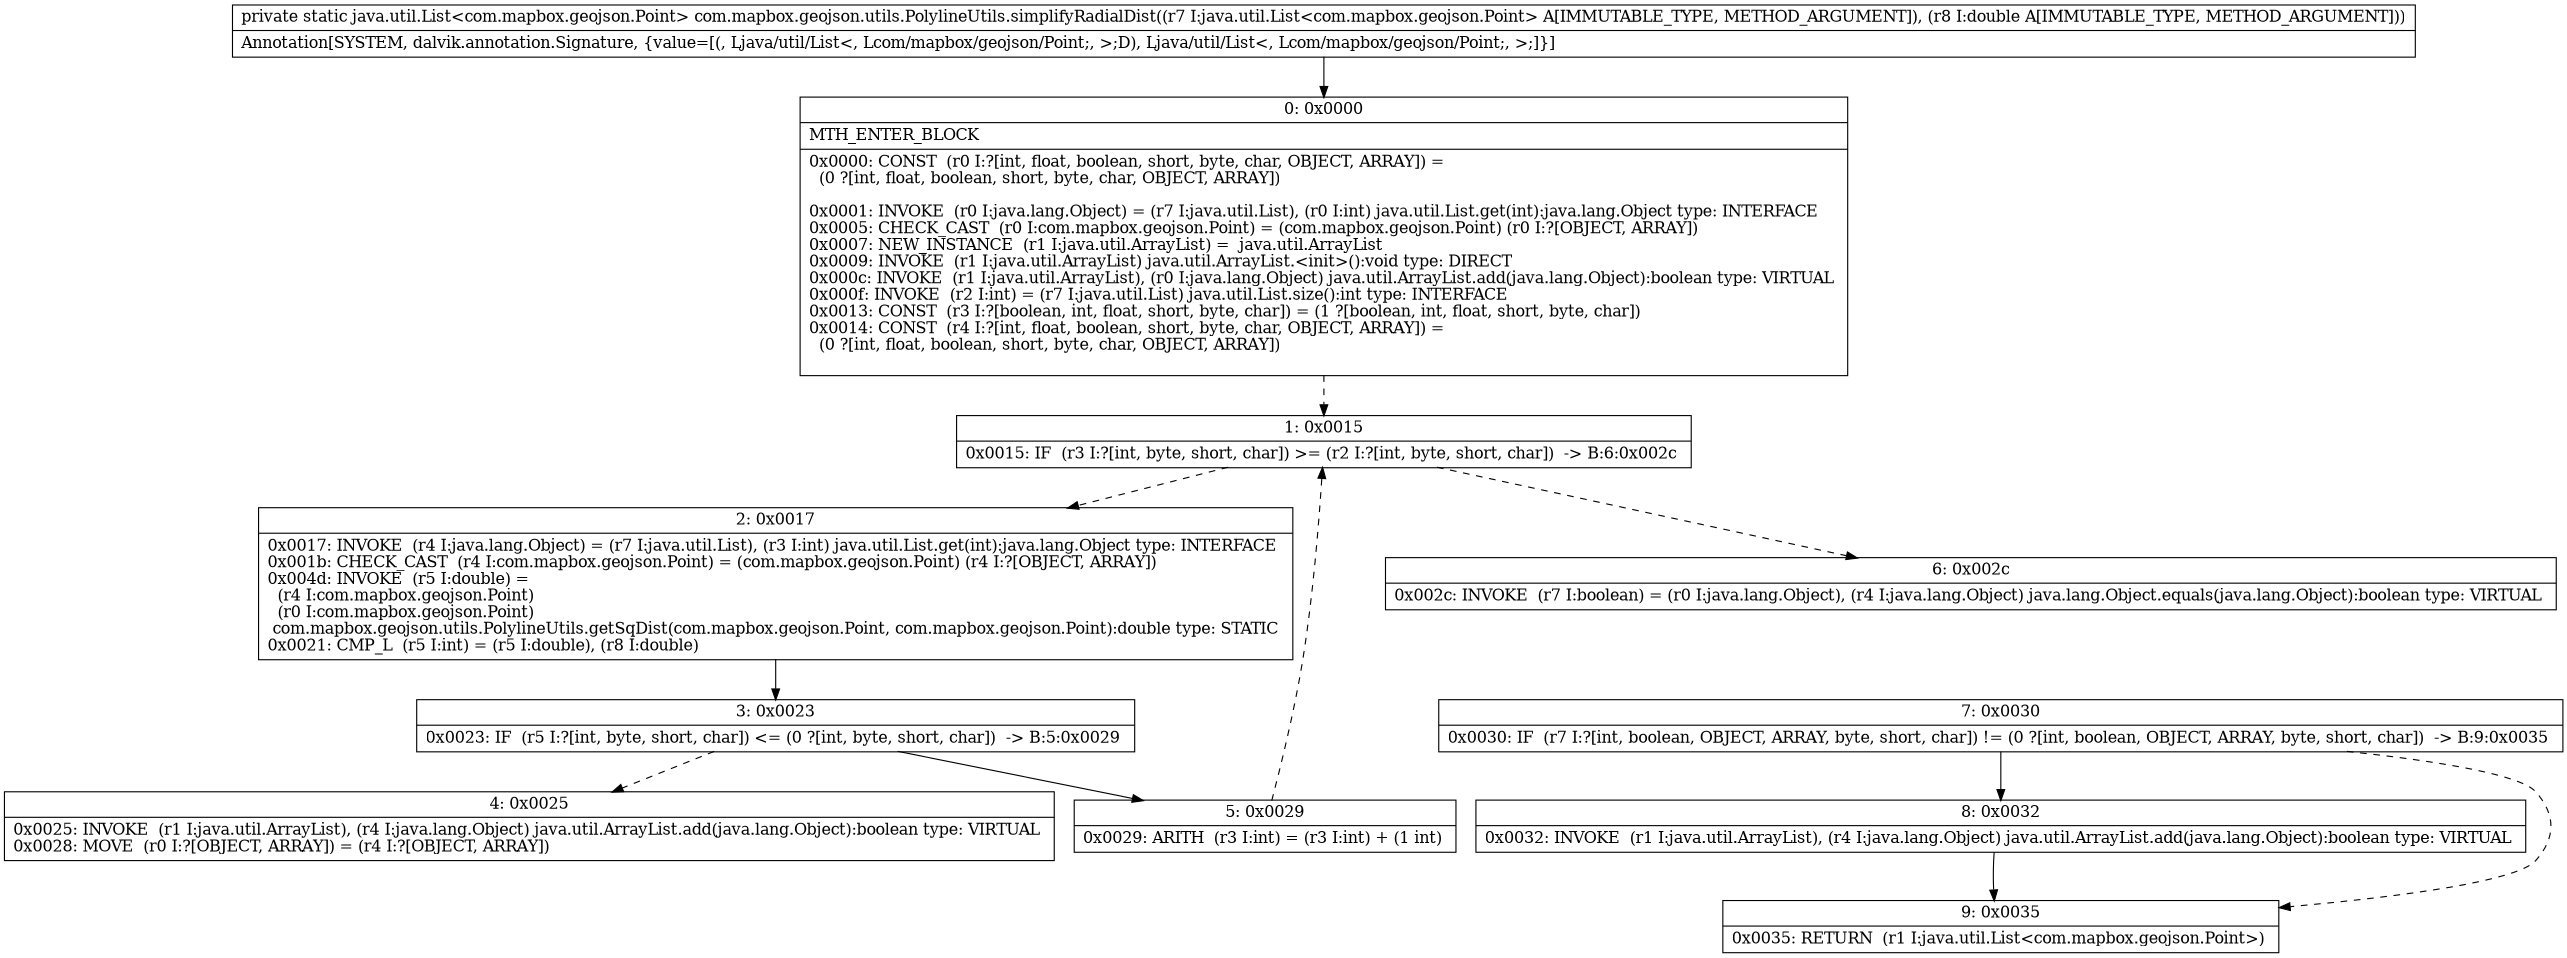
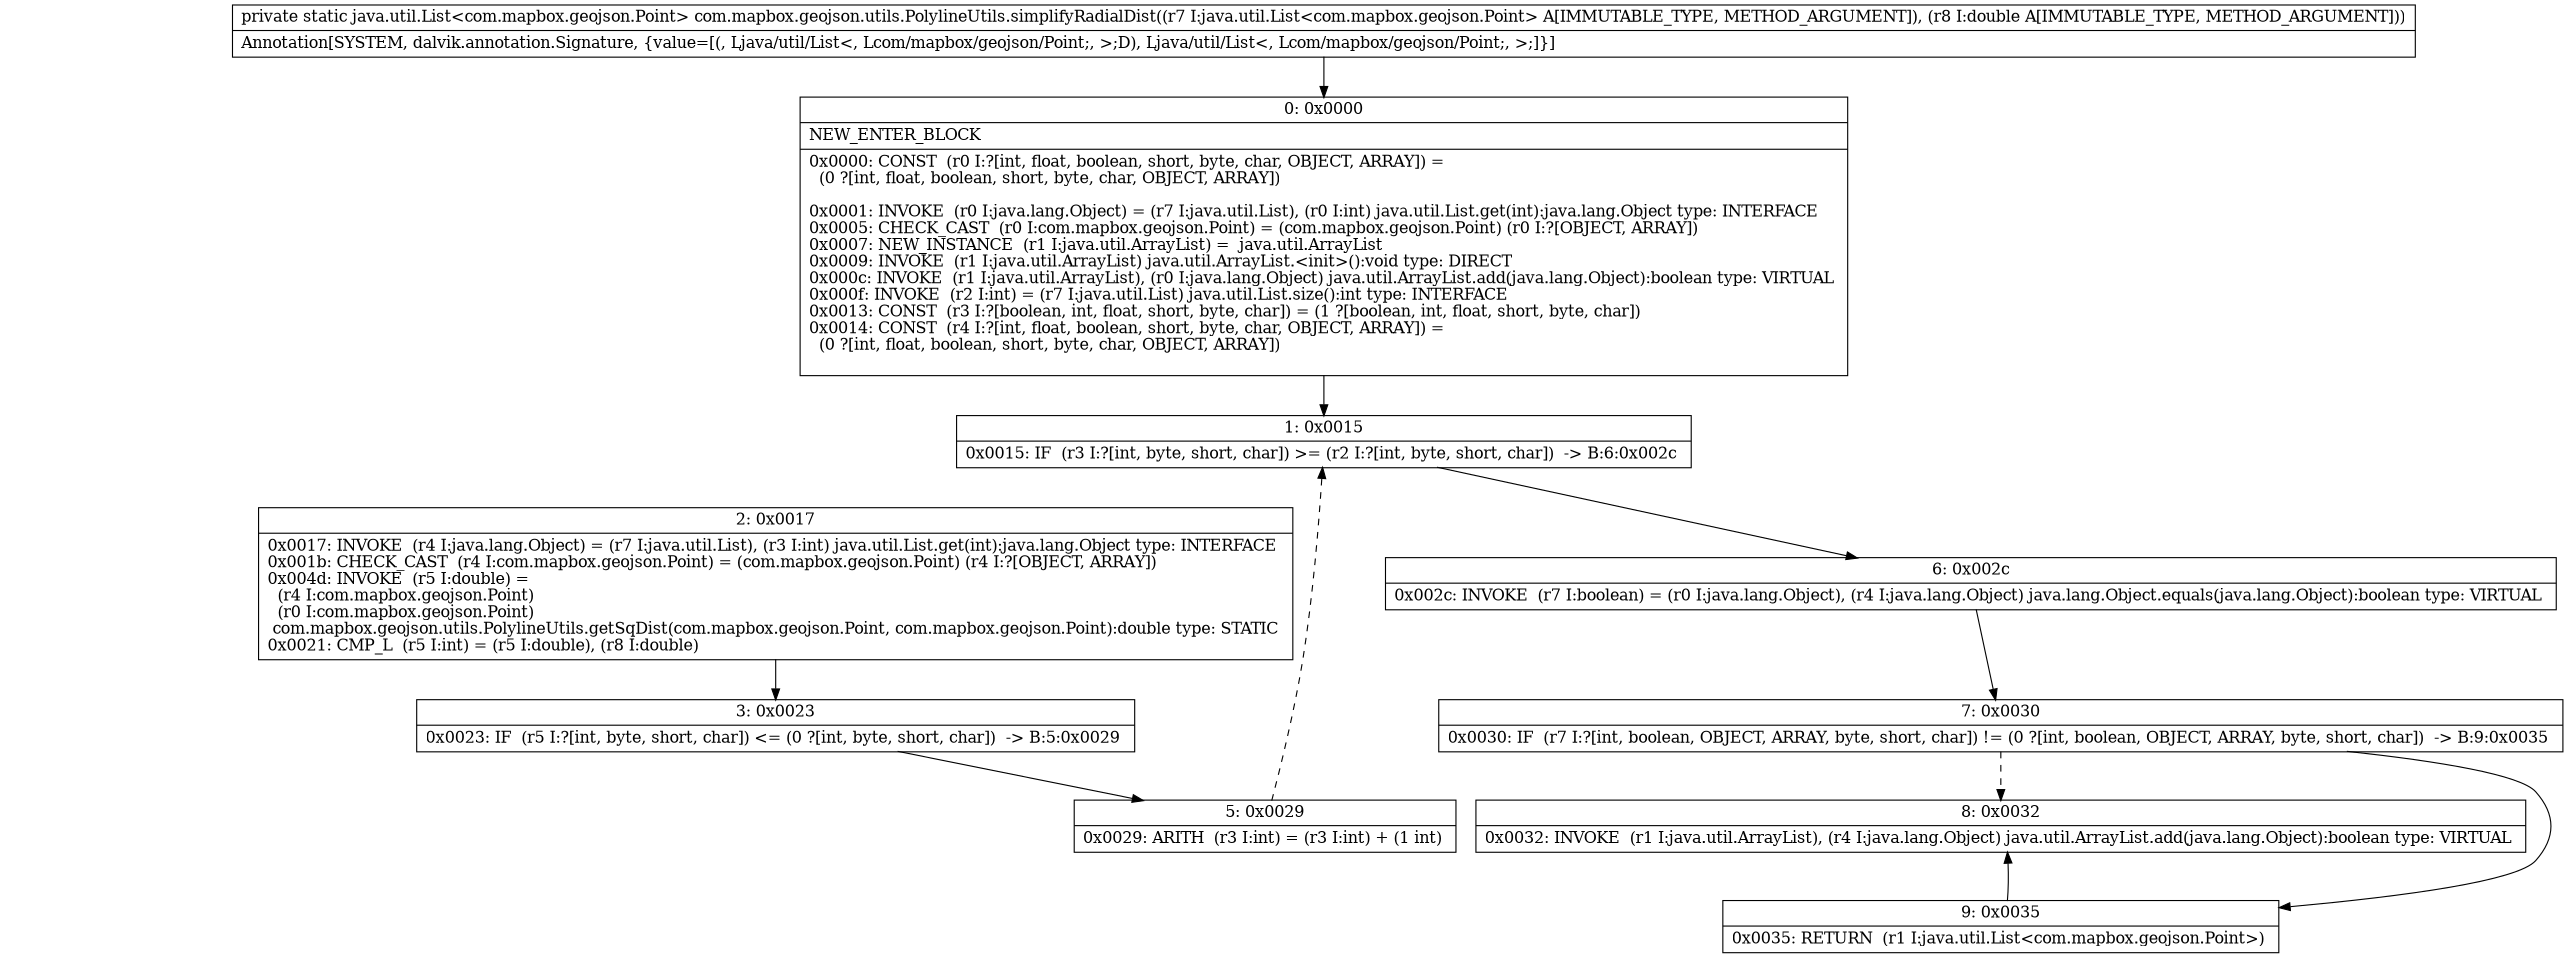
(894, 135) -> (895, 135)
(1324, 390) -> (1324, 390)
(1153, 486) -> none
(1642, 511) -> (1642, 511)
none -> (1985, 649)
(2001, 770) -> (2001, 770)
(529, 826) -> none
(2542, 853) -> (2542, 853)
(1993, 871) -> (2008, 882)
